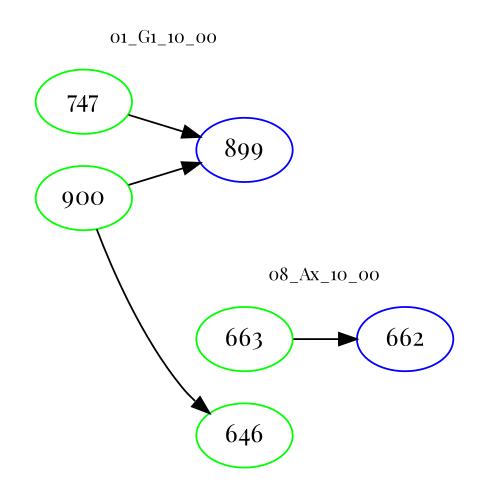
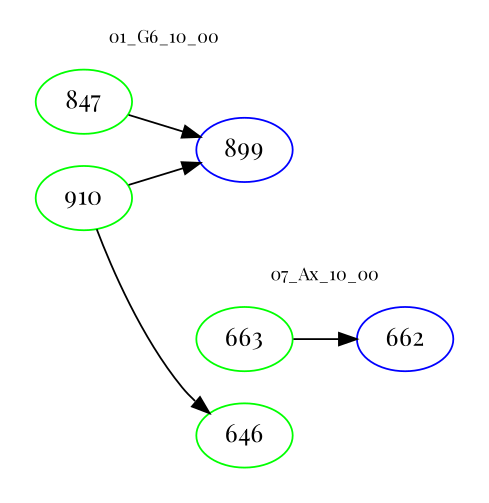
(164, 38) -> (164, 38)
(84, 102) -> (84, 102)
(84, 198) -> (84, 198)
(325, 276) -> (325, 276)
